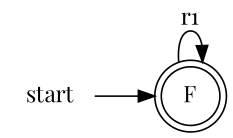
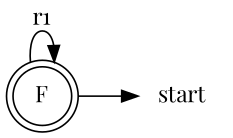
(116, 96) -> (100, 96)
